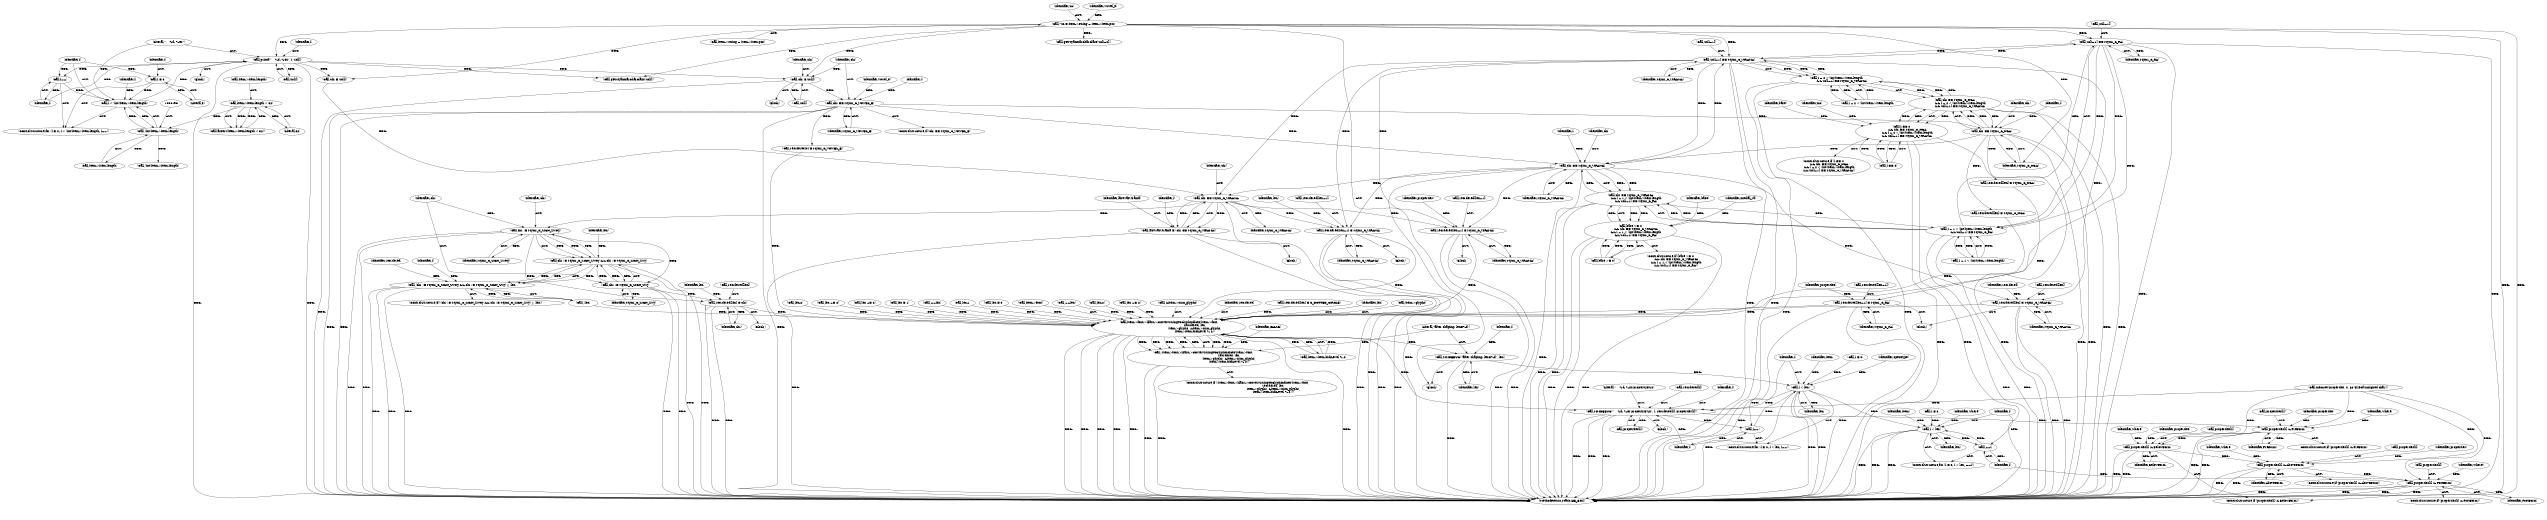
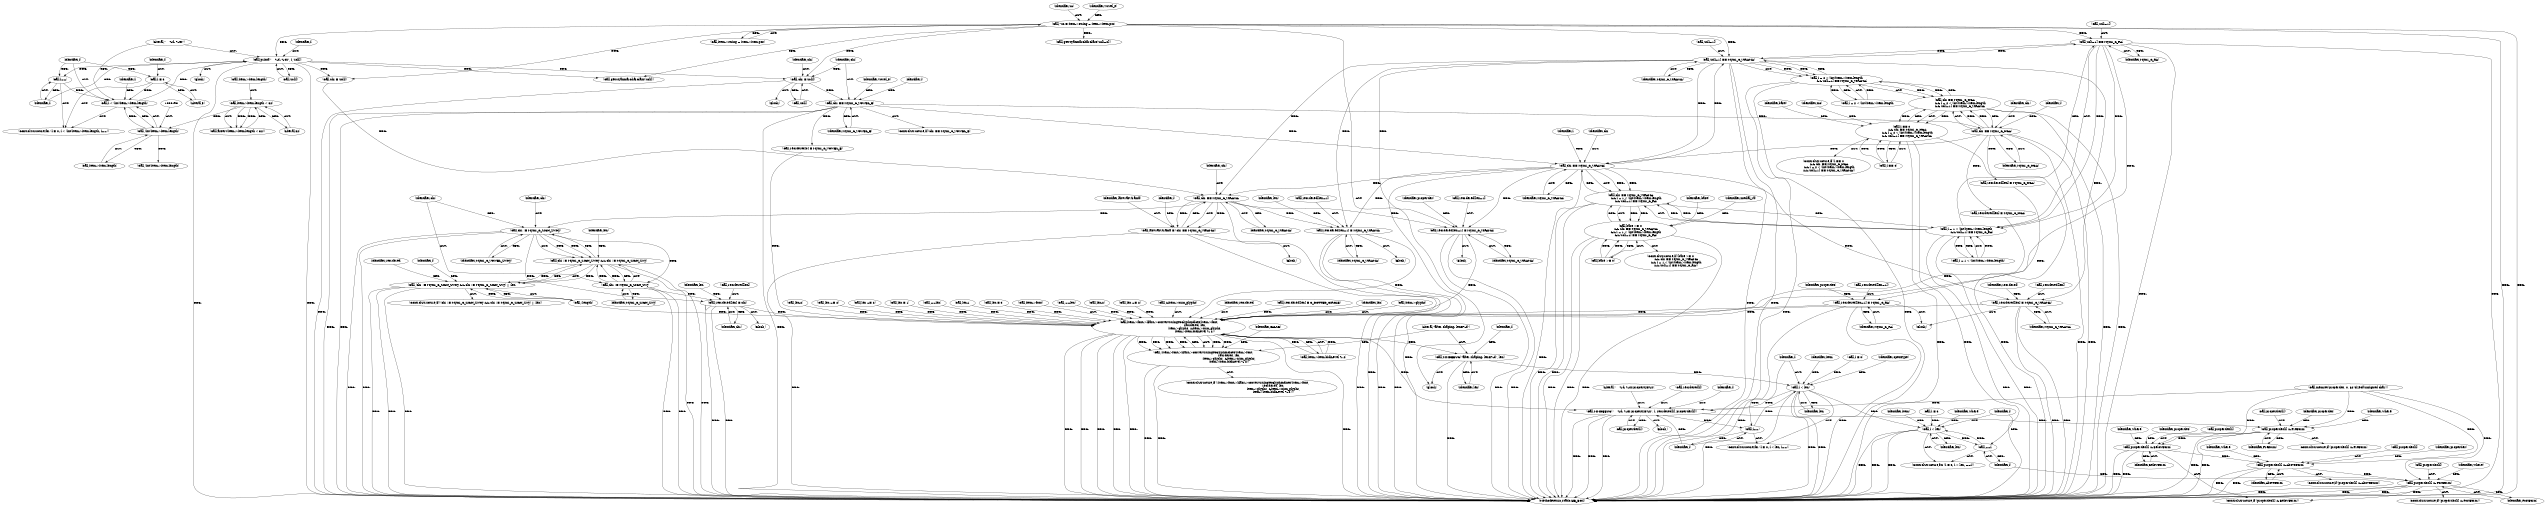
(1647, 31) -> (891, 26)
(486, 261) -> (486, 261)
(583, 303) -> (583, 303)
